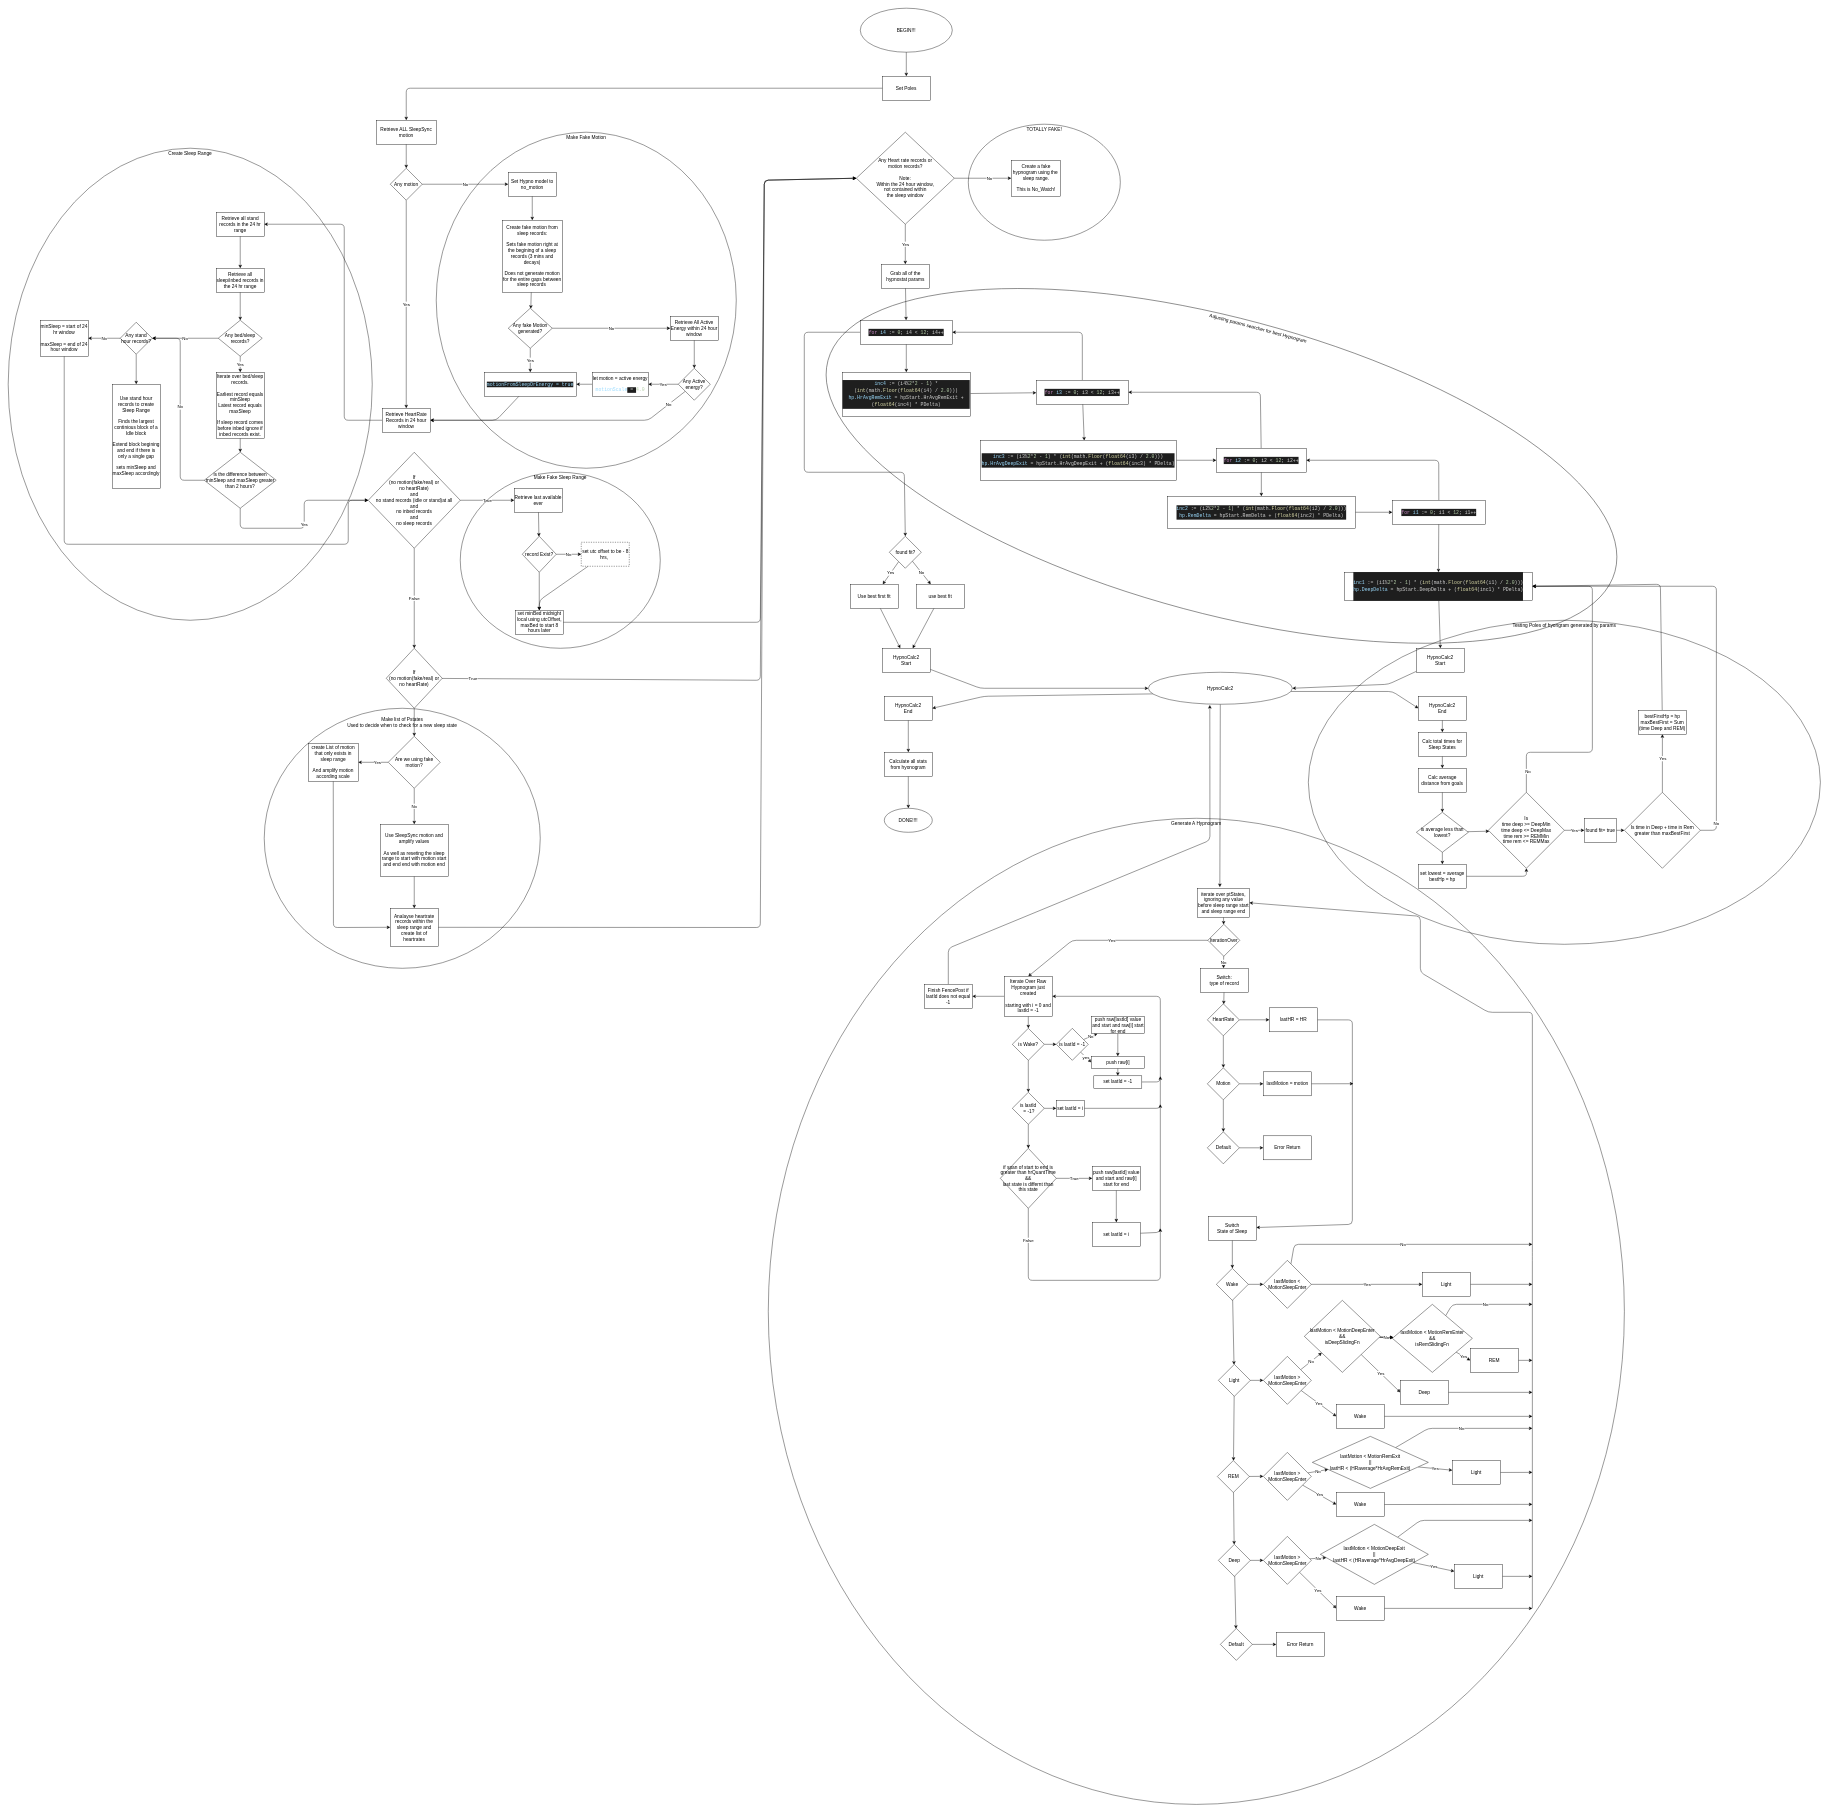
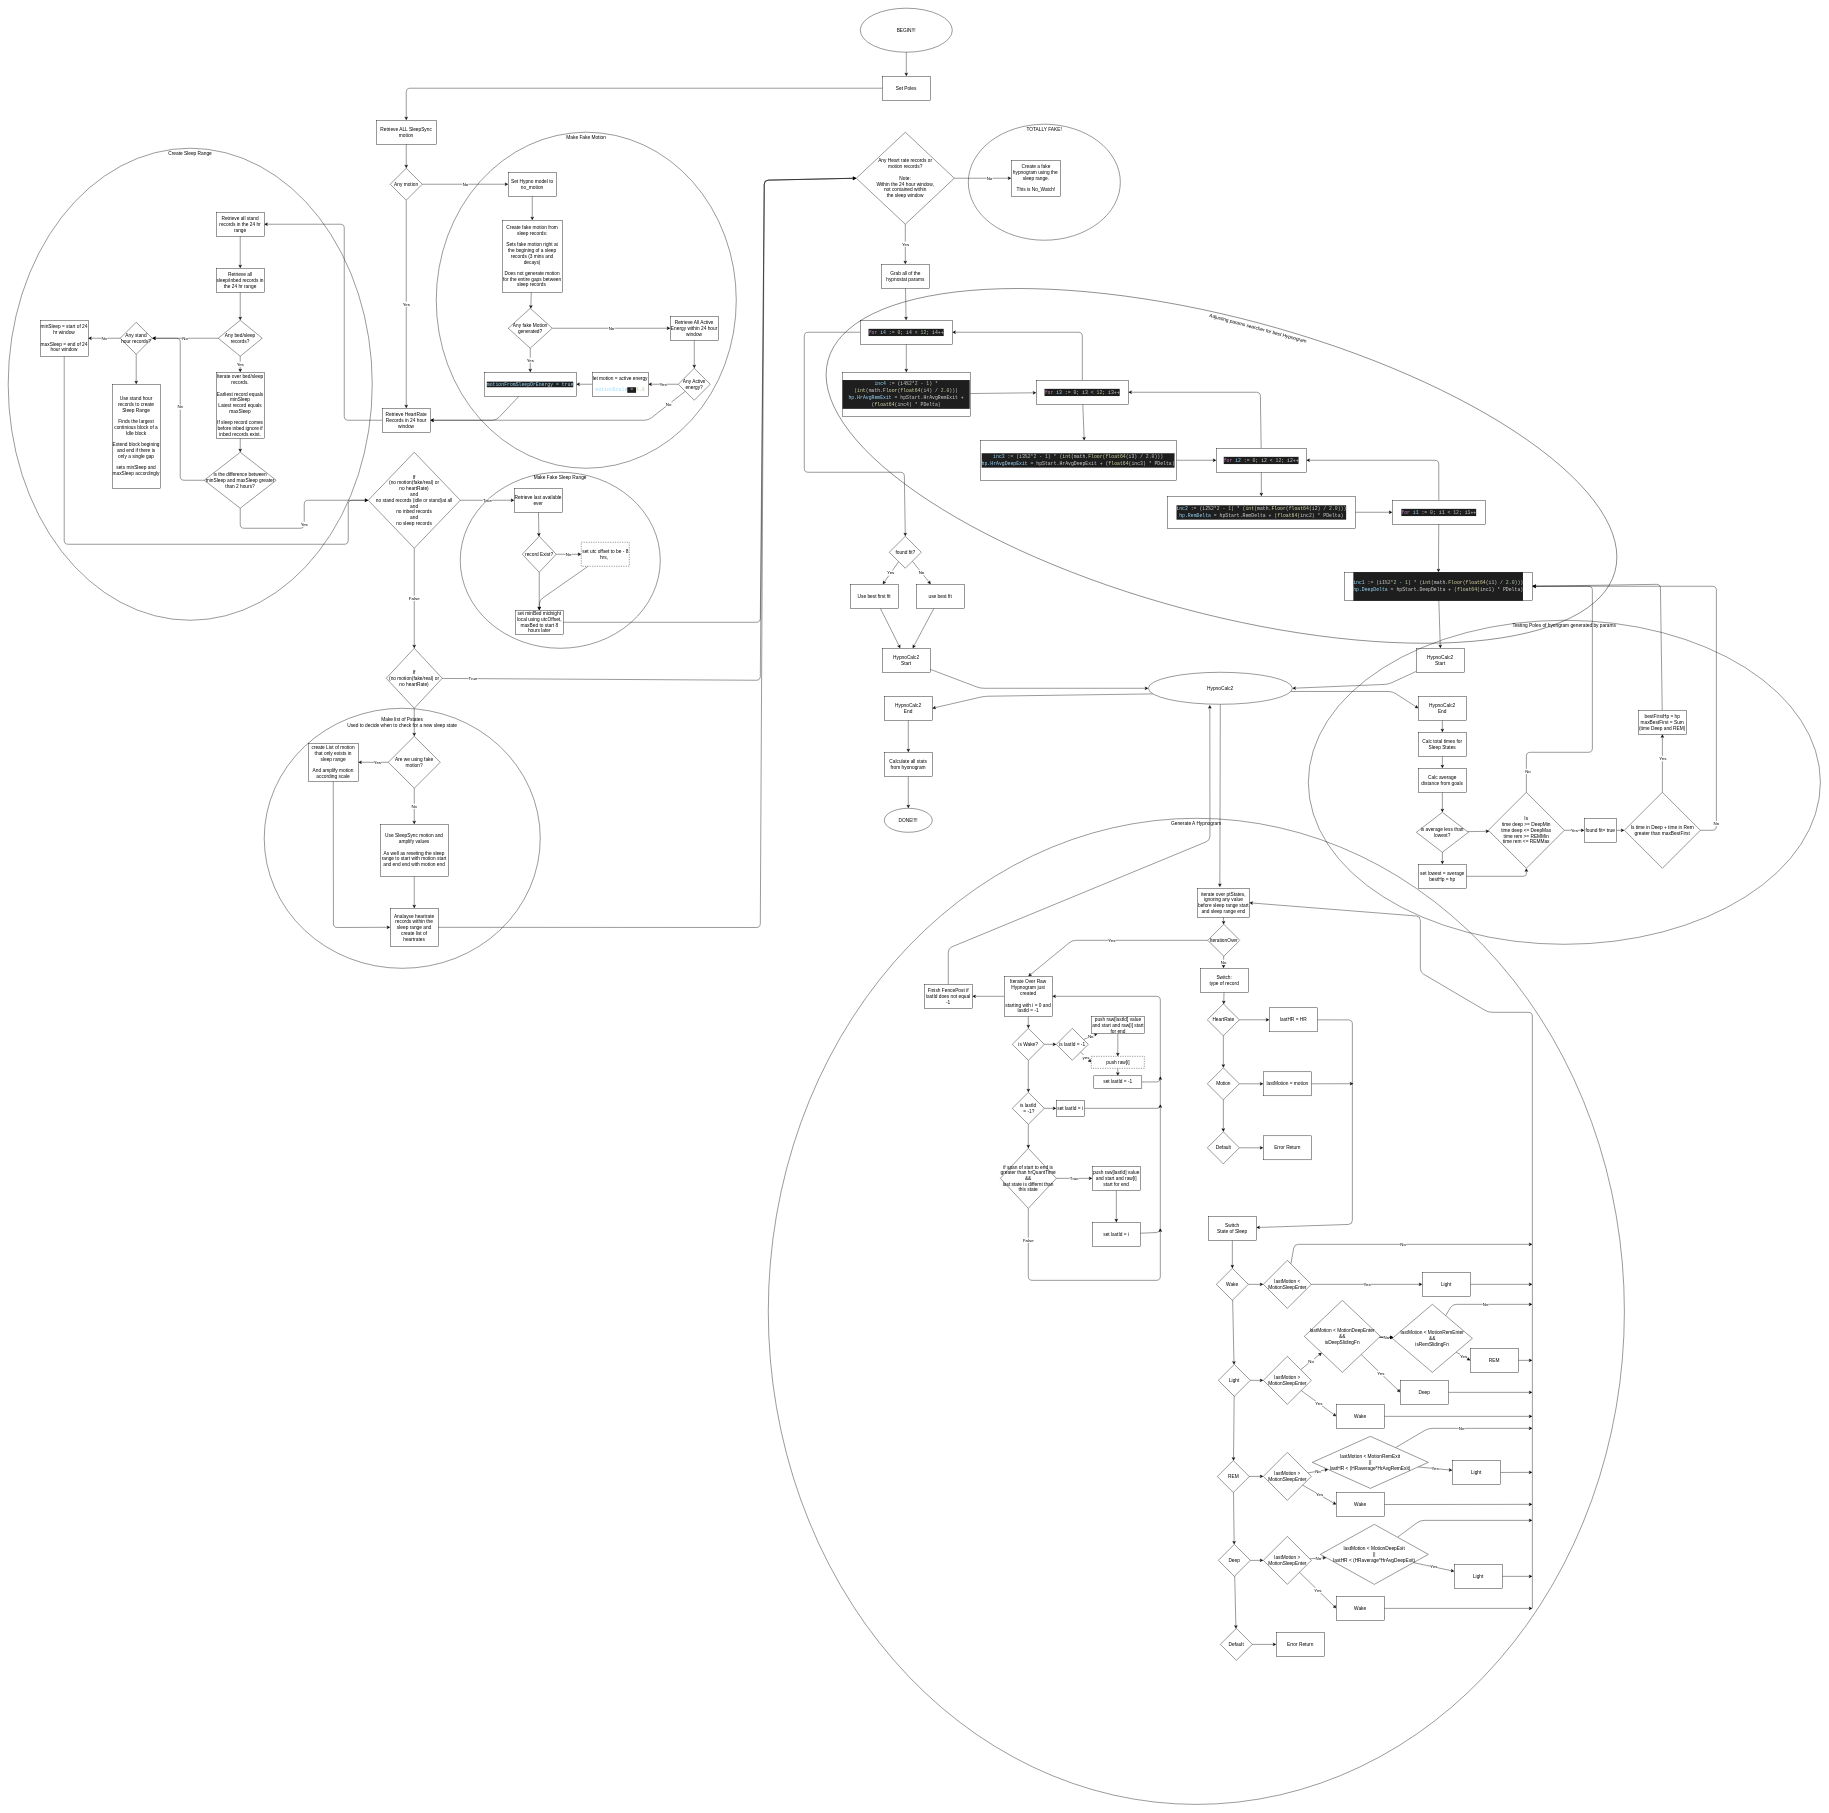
(1118, 1062) -> (1118, 1062)
